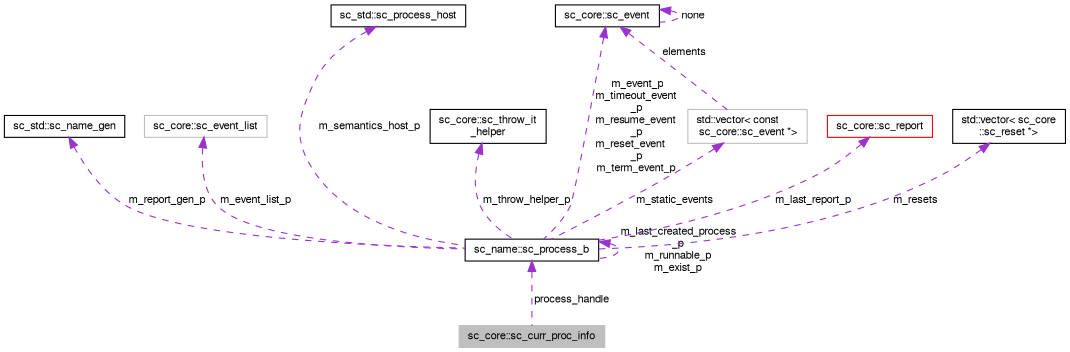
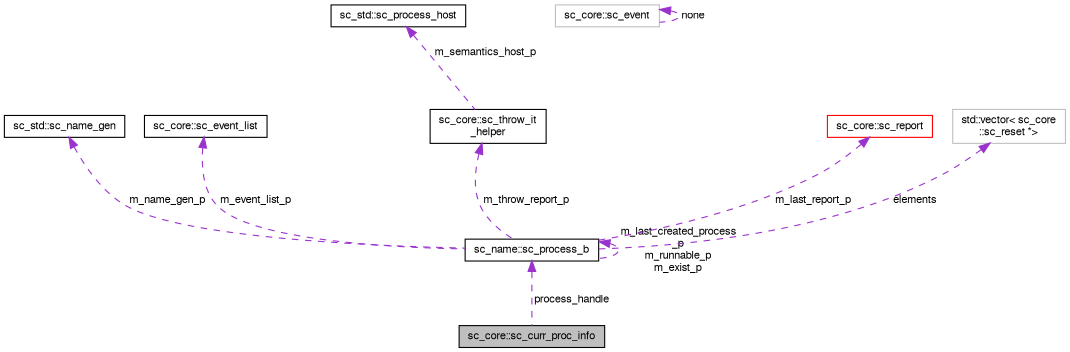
(607, 16) -> (607, 16)
(206, 126) -> (206, 126)
(748, 126) -> none
(1009, 126) -> (1009, 126)
(584, 143) -> none
(315, 173) -> (444, 72)
(166, 200) -> (166, 200)
(525, 200) -> (525, 200)
(914, 200) -> (914, 200)
(532, 337) -> (532, 337)
